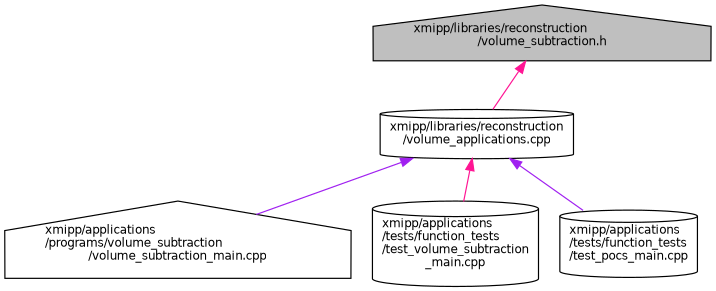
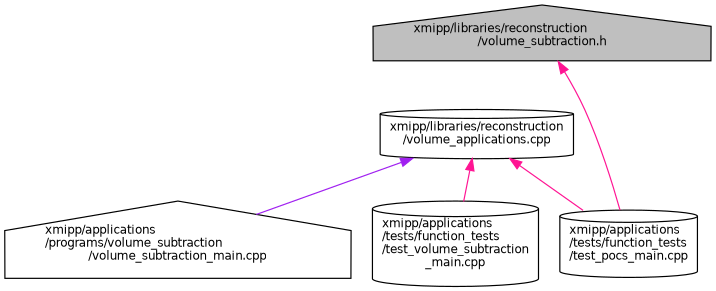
(506, 90) -> (597, 139)
(551, 188) -> (551, 188)
